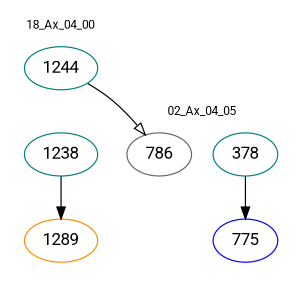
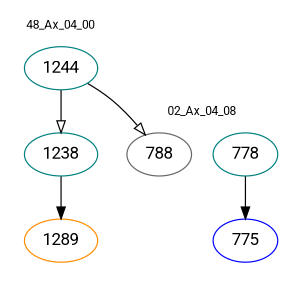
(61, 26) -> (61, 26)
none -> (61, 105)
(202, 112) -> (202, 112)
(159, 154) -> (159, 154)
(245, 154) -> (245, 154)
